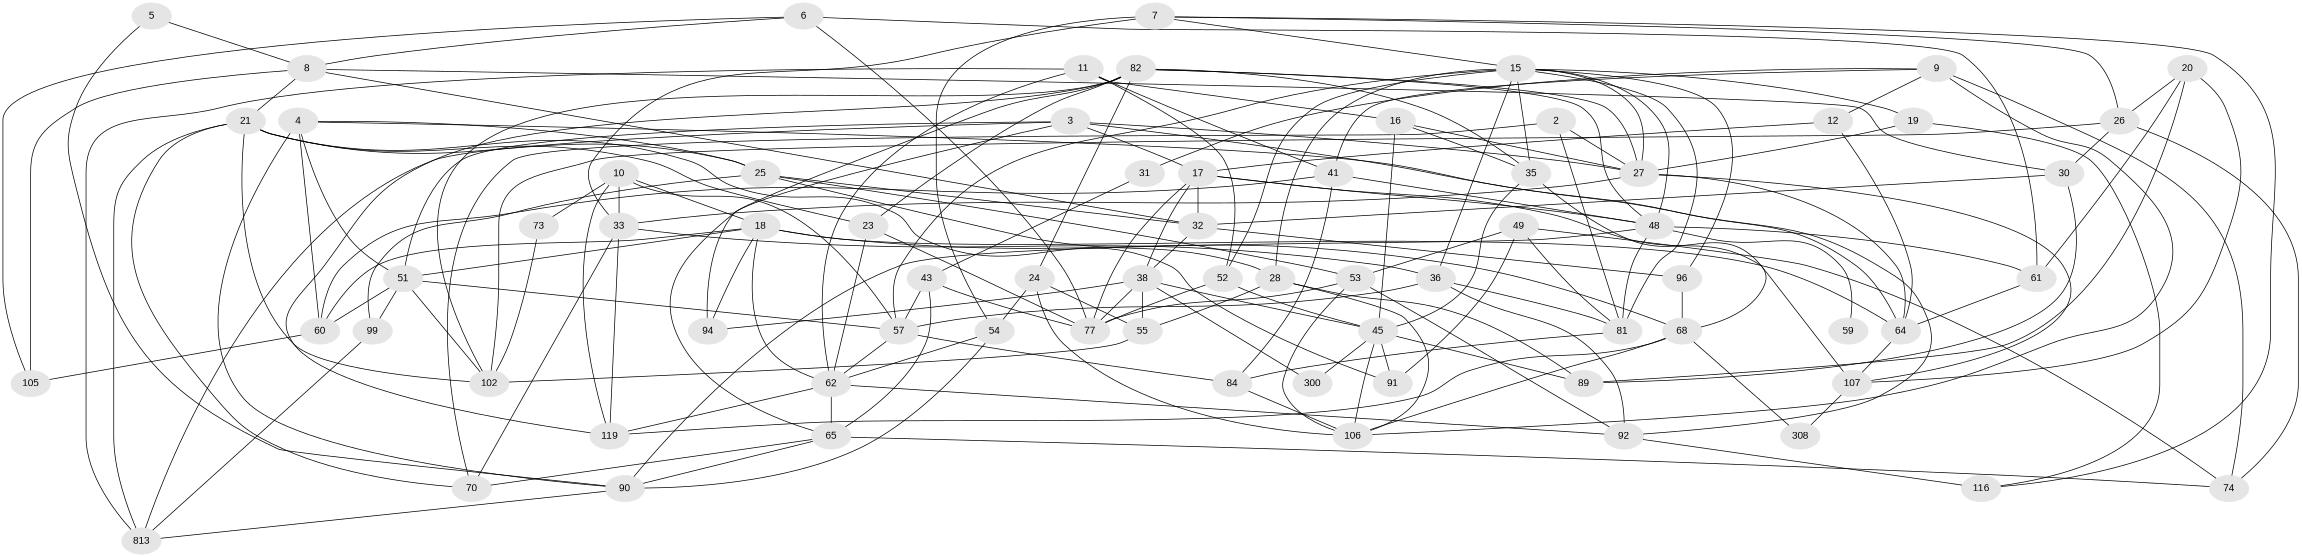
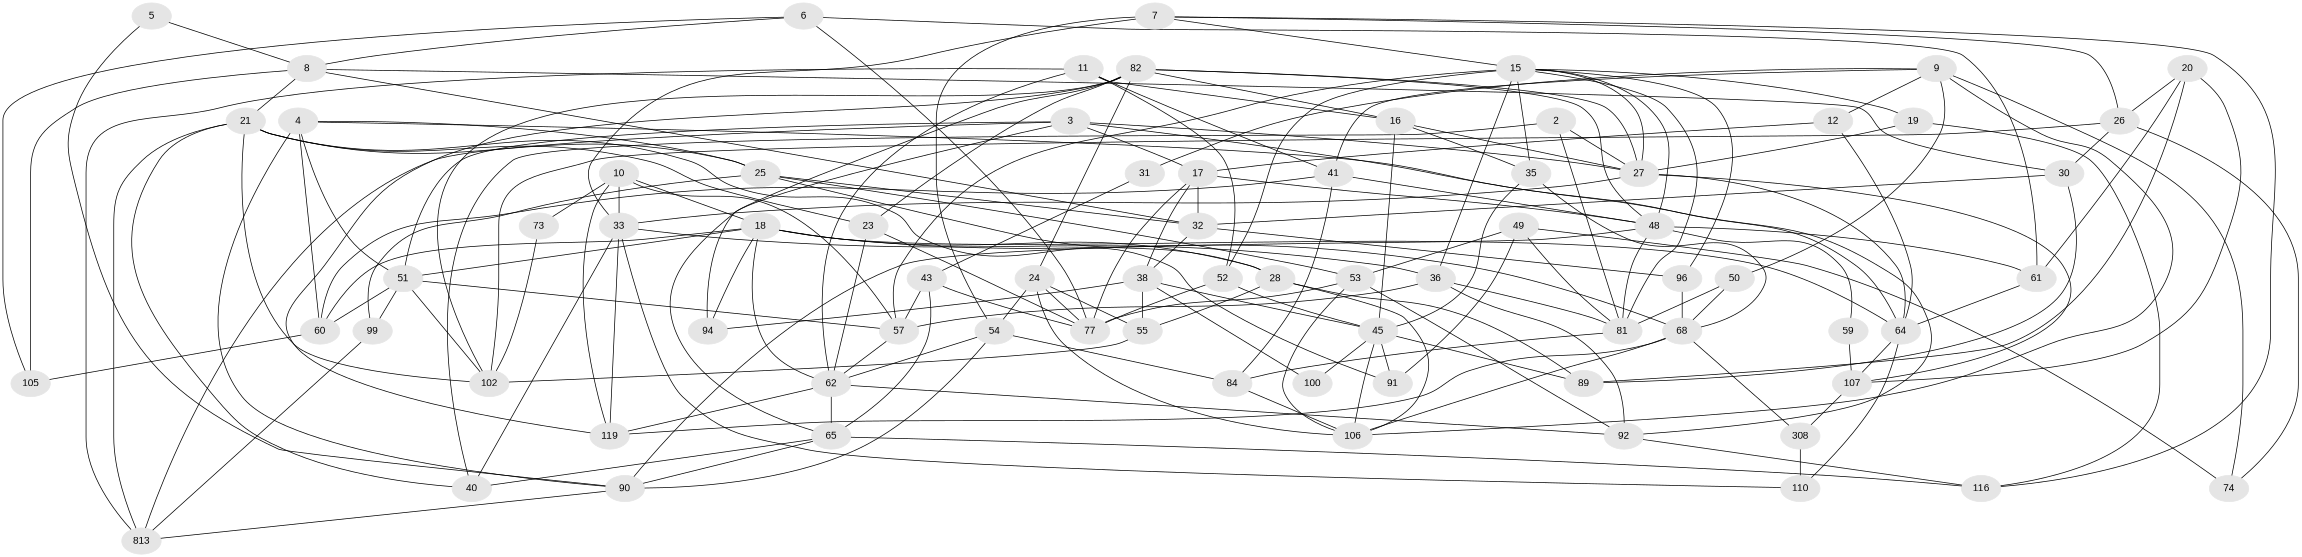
(1317, 83) -> (1266, 95)
(1331, 119) -> (1021, 243)
(1559, 216) -> (1850, 357)
none -> (1735, 279)
(1119, 302) -> (1062, 305)
(1065, 359) -> (1113, 357)
(1312, 384) -> (1312, 384)
(1530, 457) -> (1407, 455)
(472, 489) -> (472, 489)
none -> (1800, 489)
